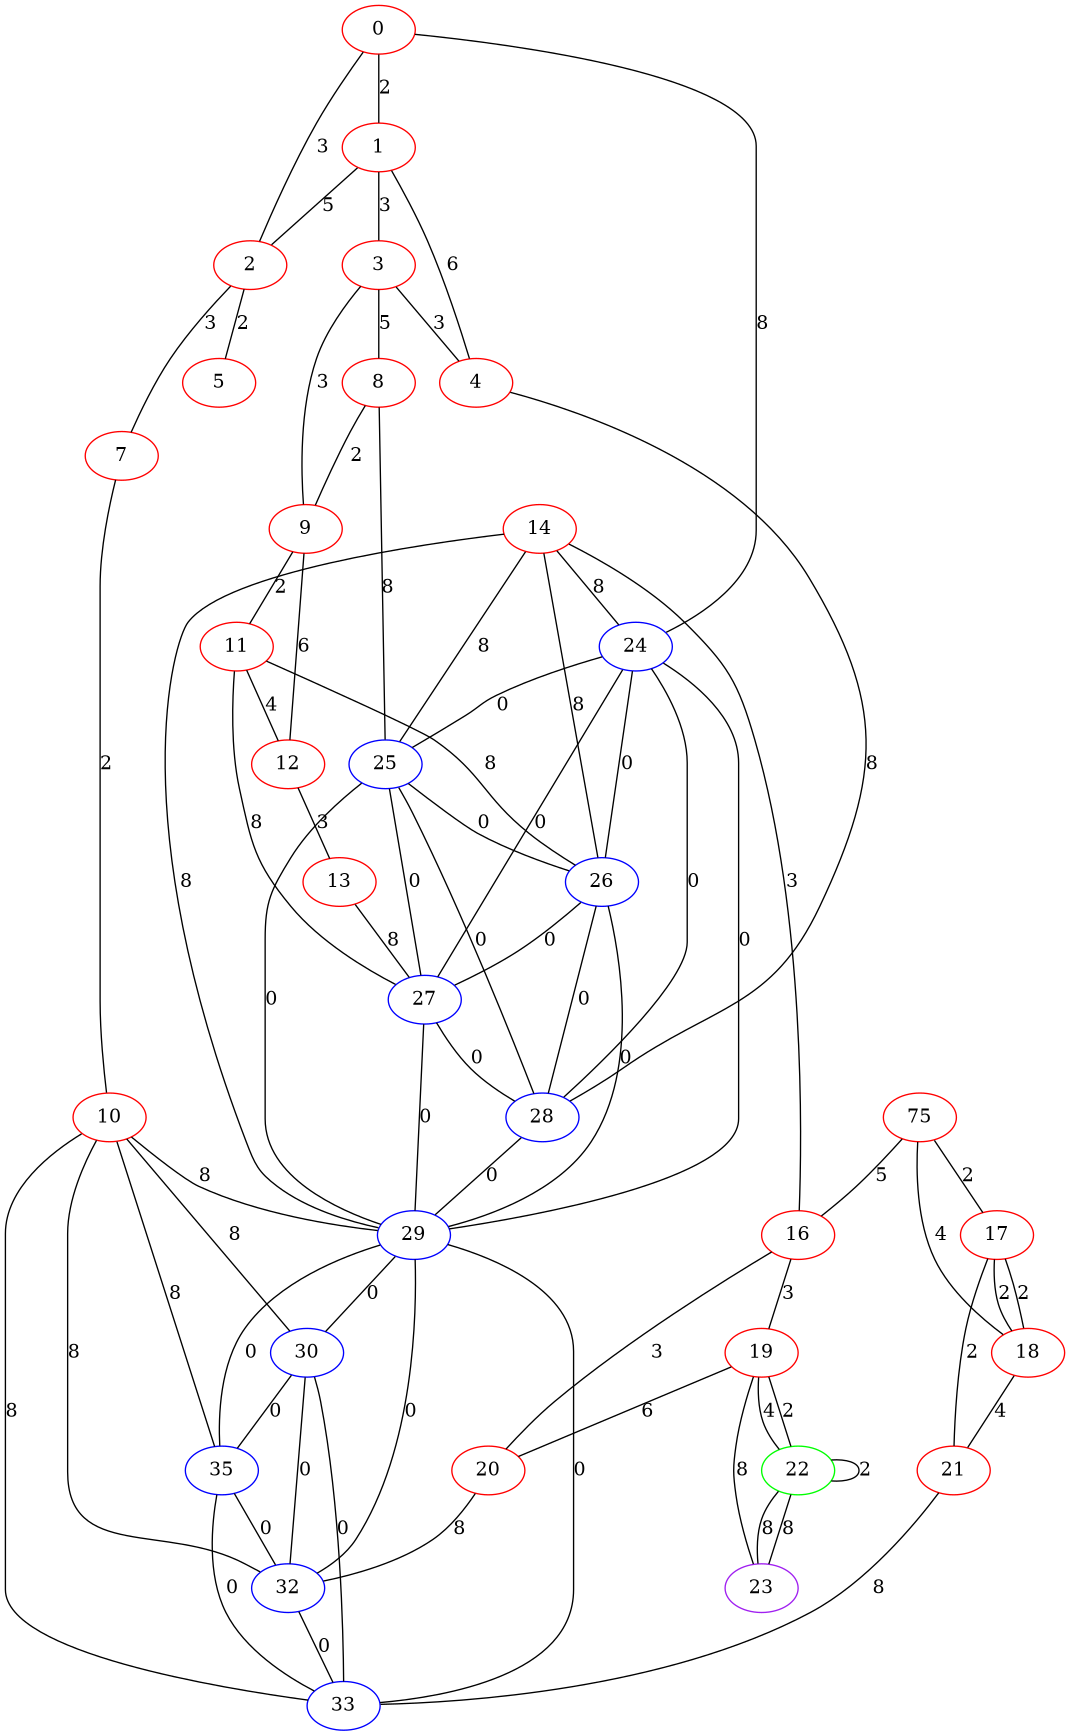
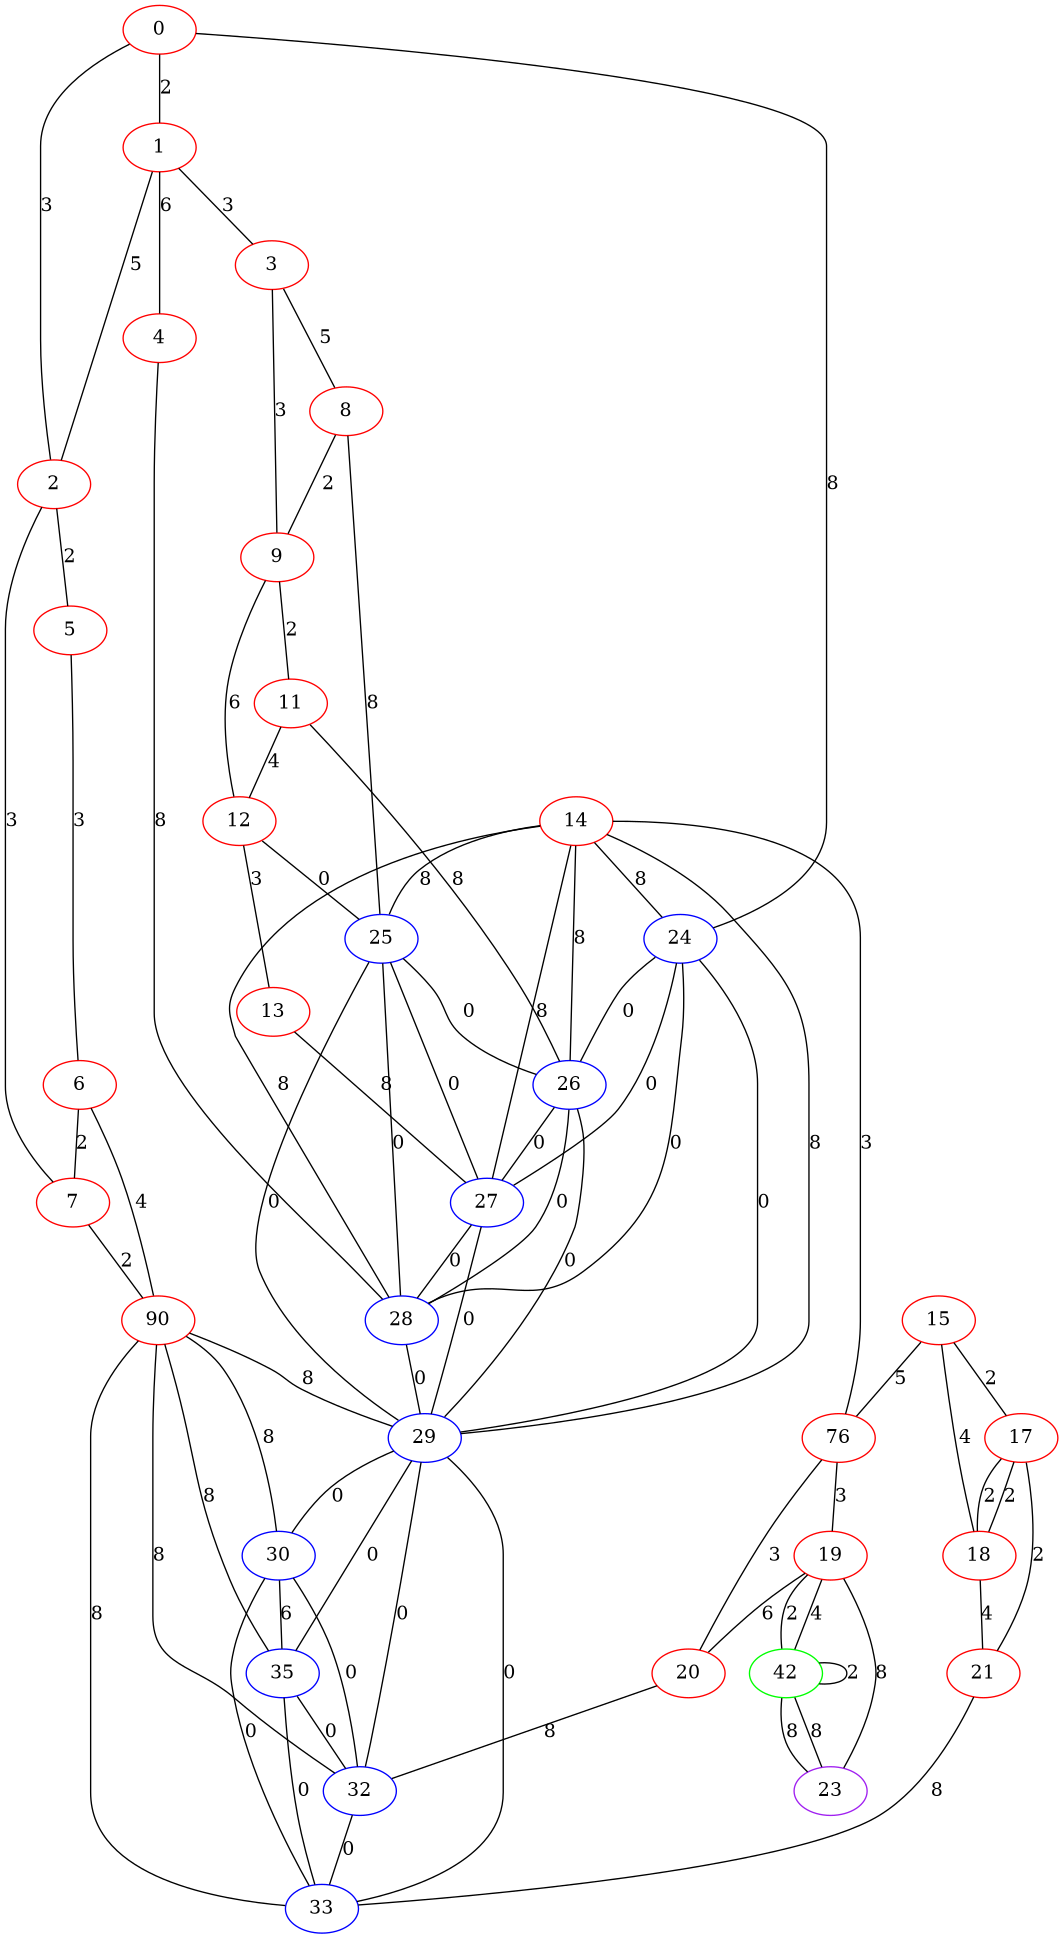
(428, 324) -> none
(503, 692) -> (311, 880)
(259, 858) -> (530, 1020)
none -> (237, 986)
none -> (80, 1085)
(110, 1117) -> (158, 1320)
(920, 1117) -> (939, 1320)
(798, 1235) -> (839, 1438)
(276, 1412) -> (287, 1615)
(798, 1470) -> (786, 1673)
